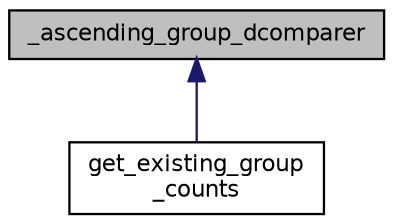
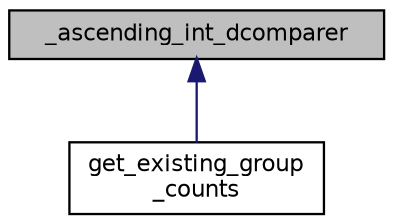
(197, 35) -> (197, 35)
